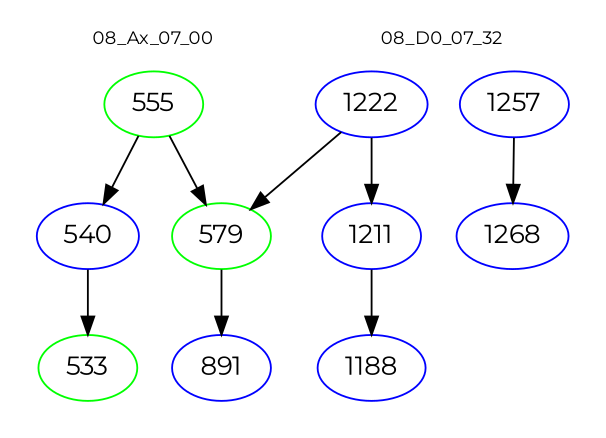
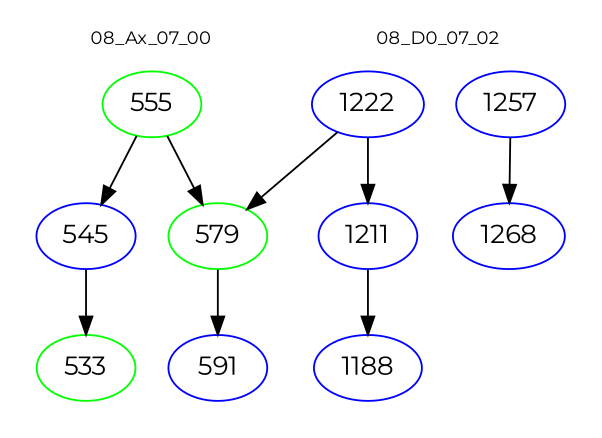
(442, 39) -> (438, 39)
(88, 236) -> (86, 236)
(221, 368) -> (218, 368)
